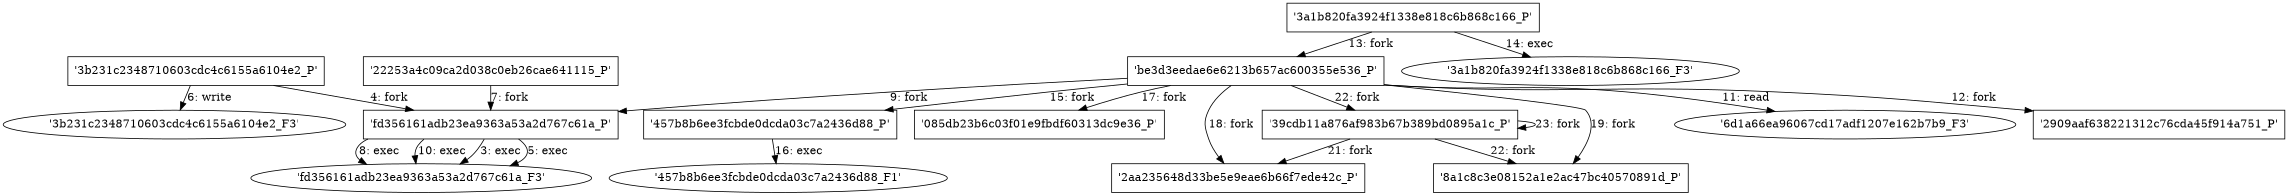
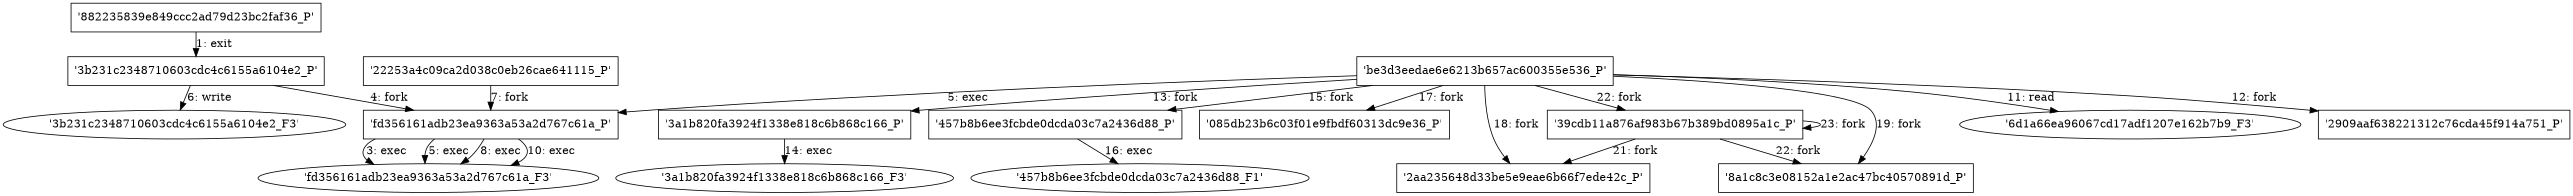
none -> (196, 18)
(1338, 43) -> (1138, 94)
(909, 98) -> (968, 98)
